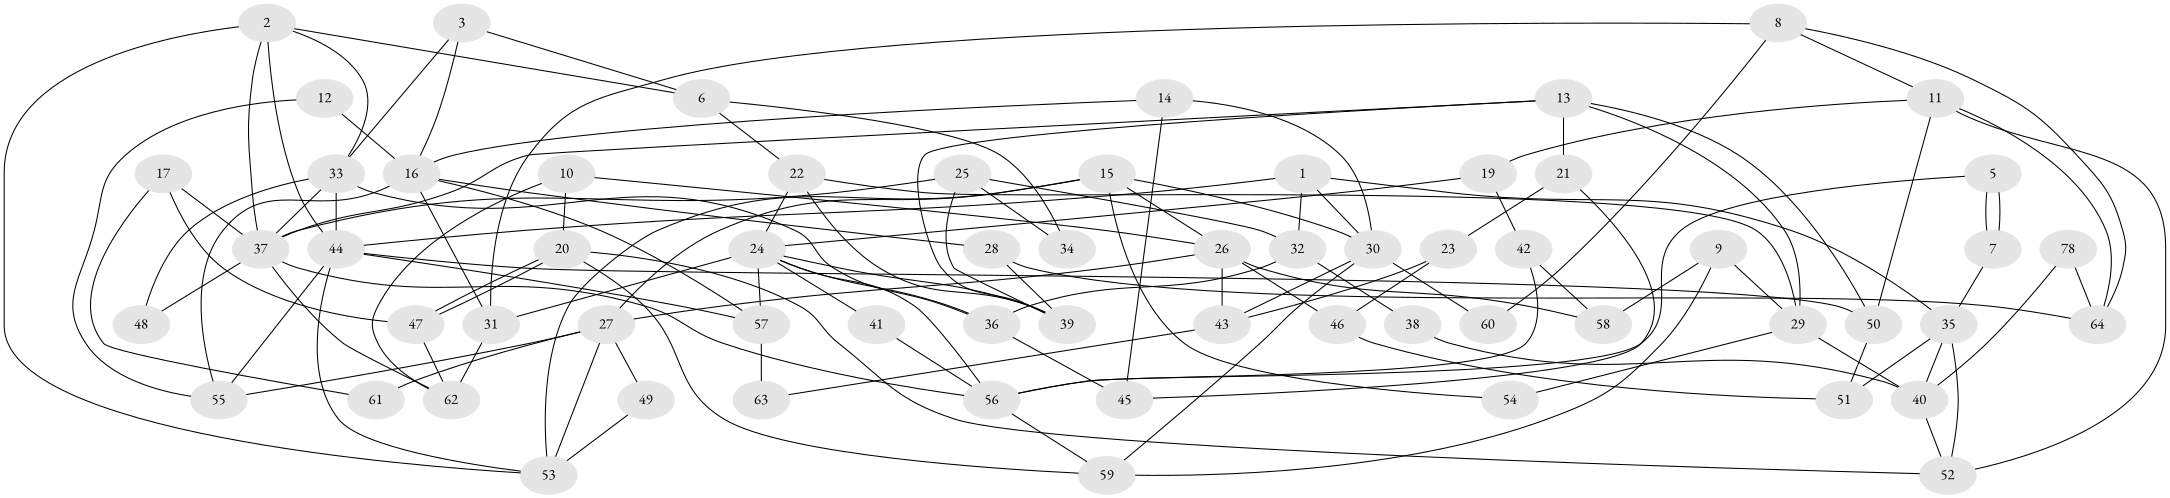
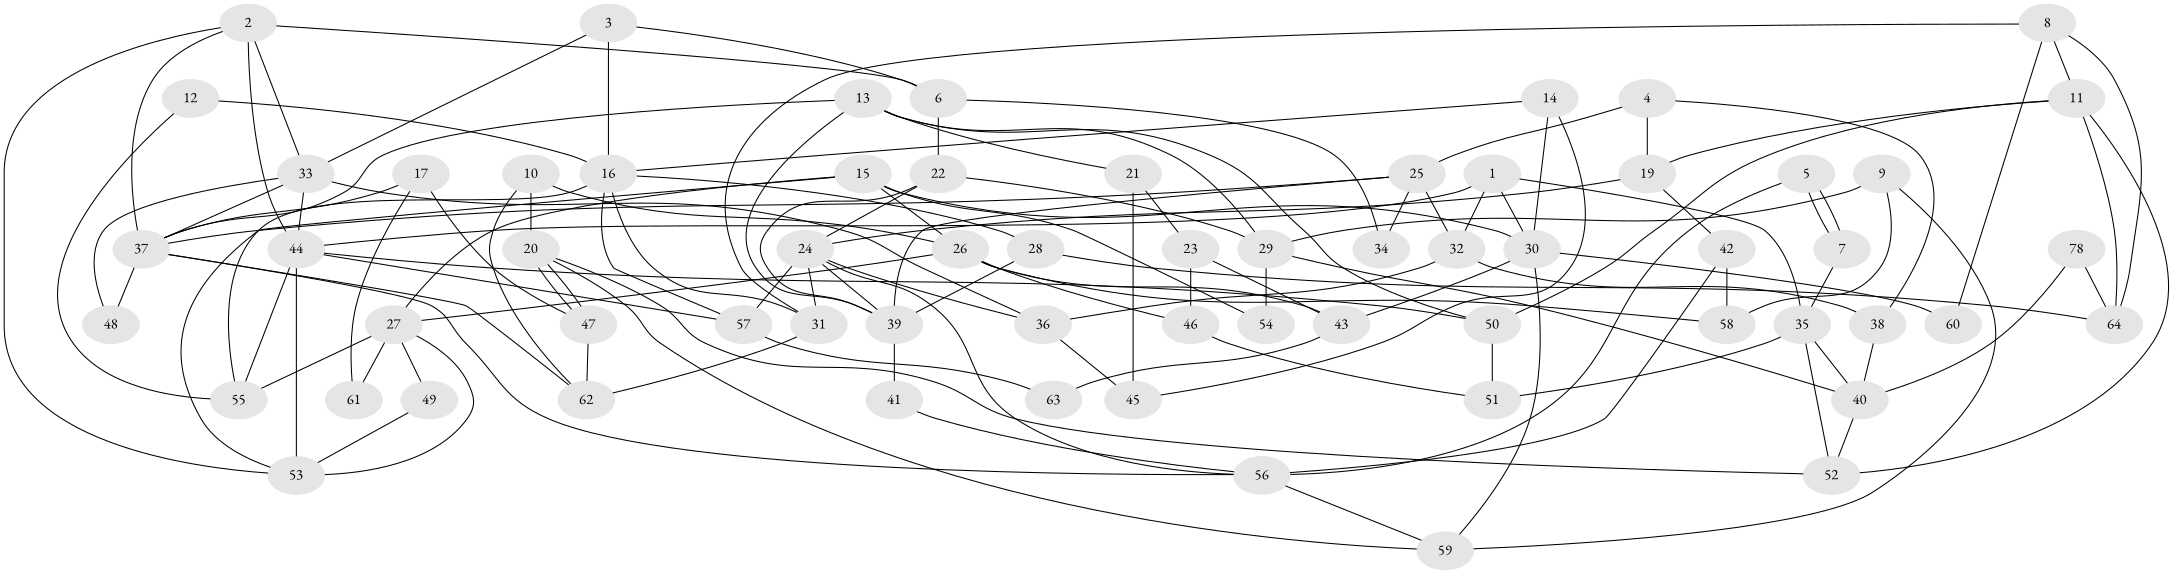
none -> (1647, 98)
(817, 287) -> (894, 357)
